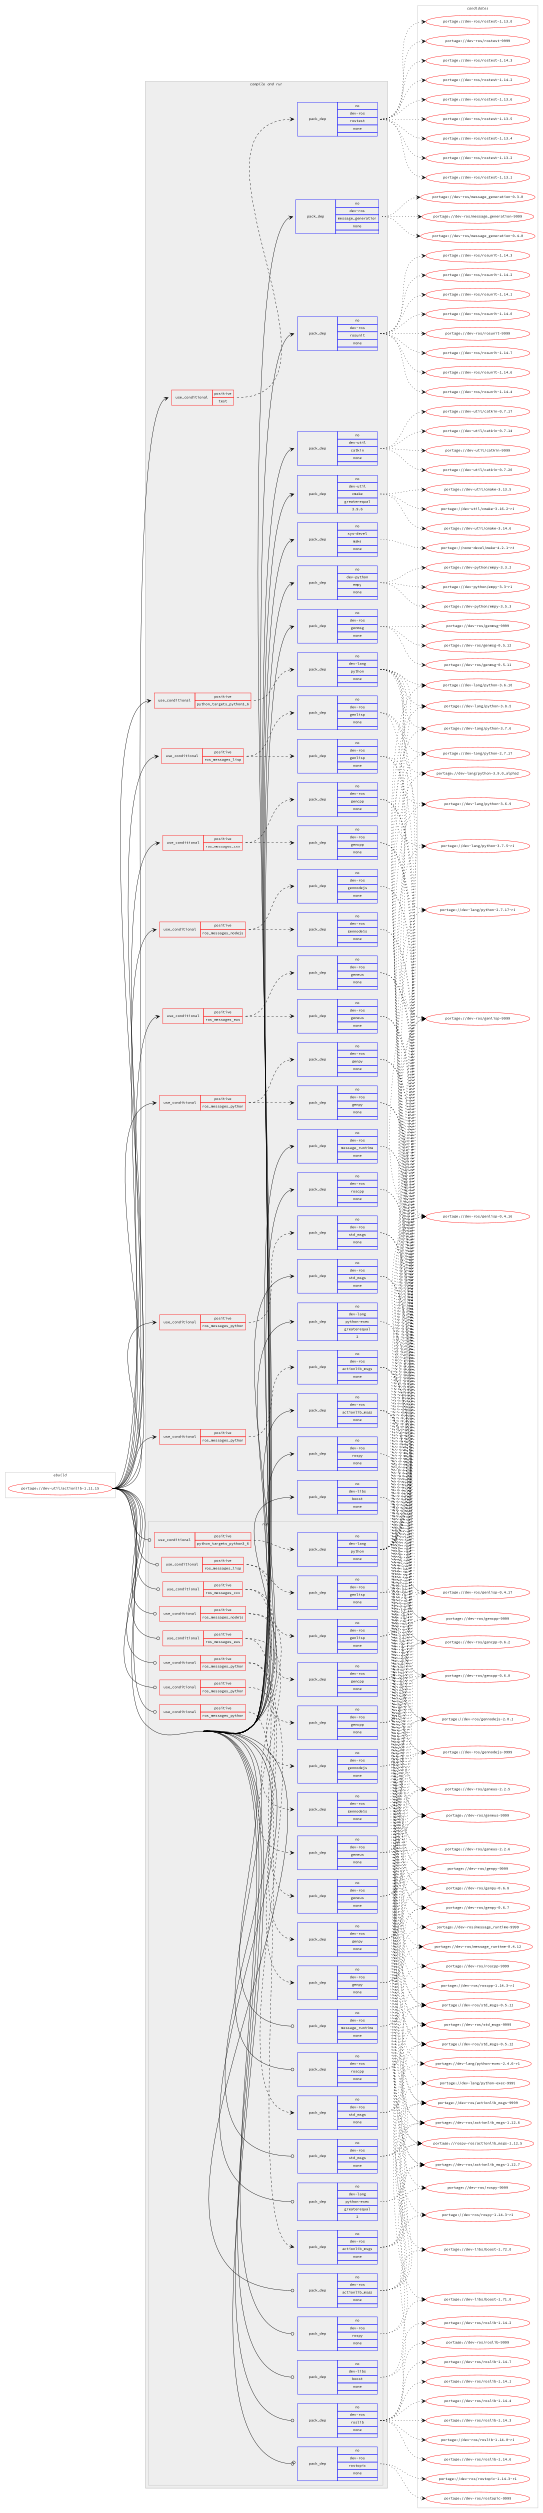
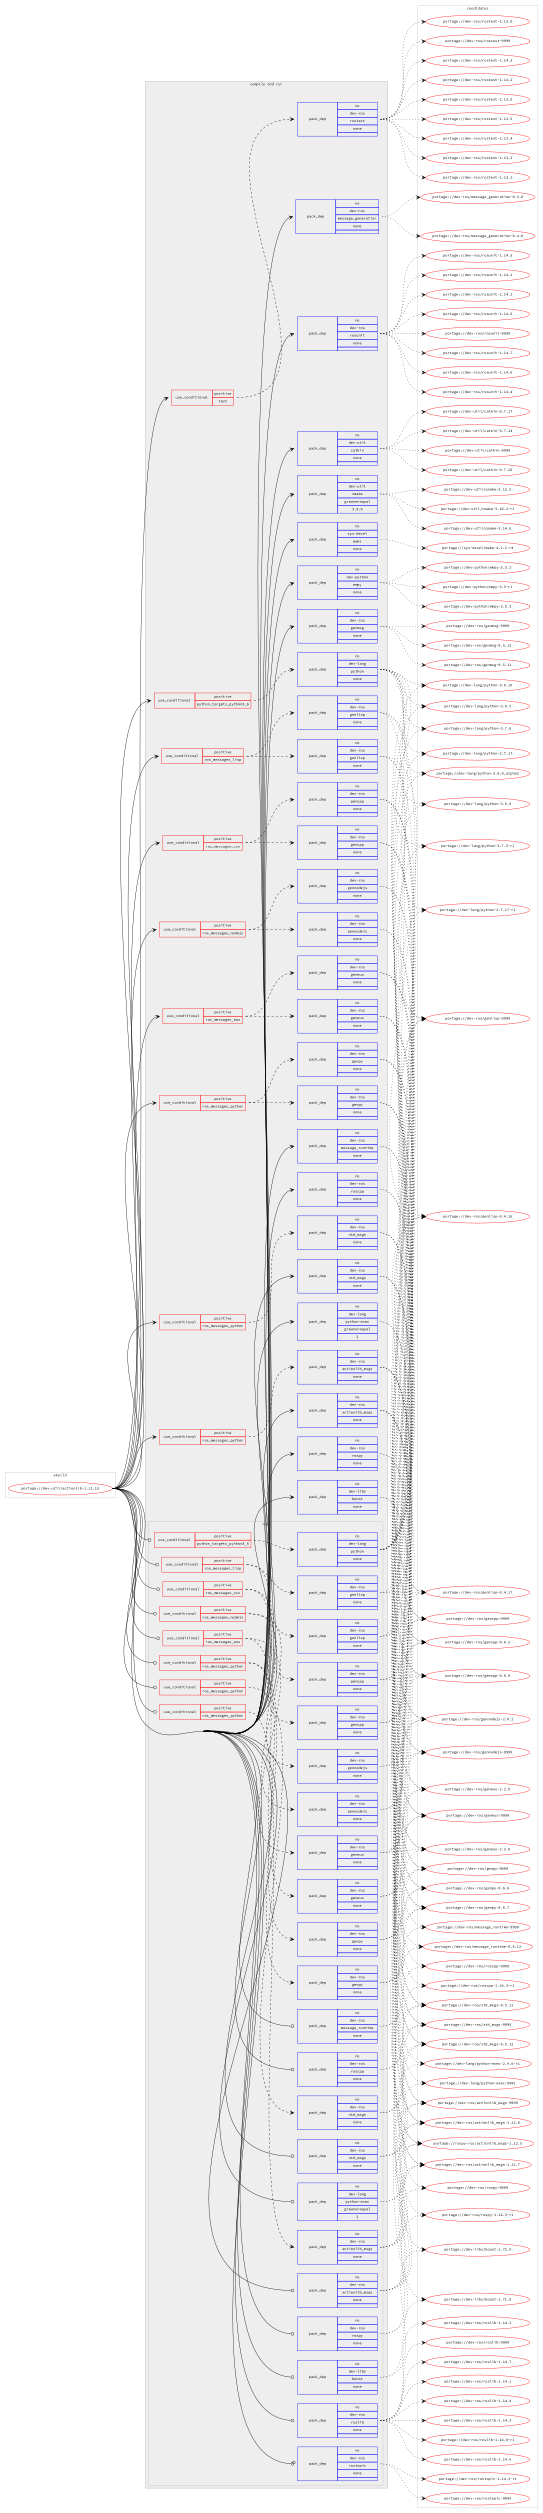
(478, 217) -> none
(478, 548) -> (478, 548)
